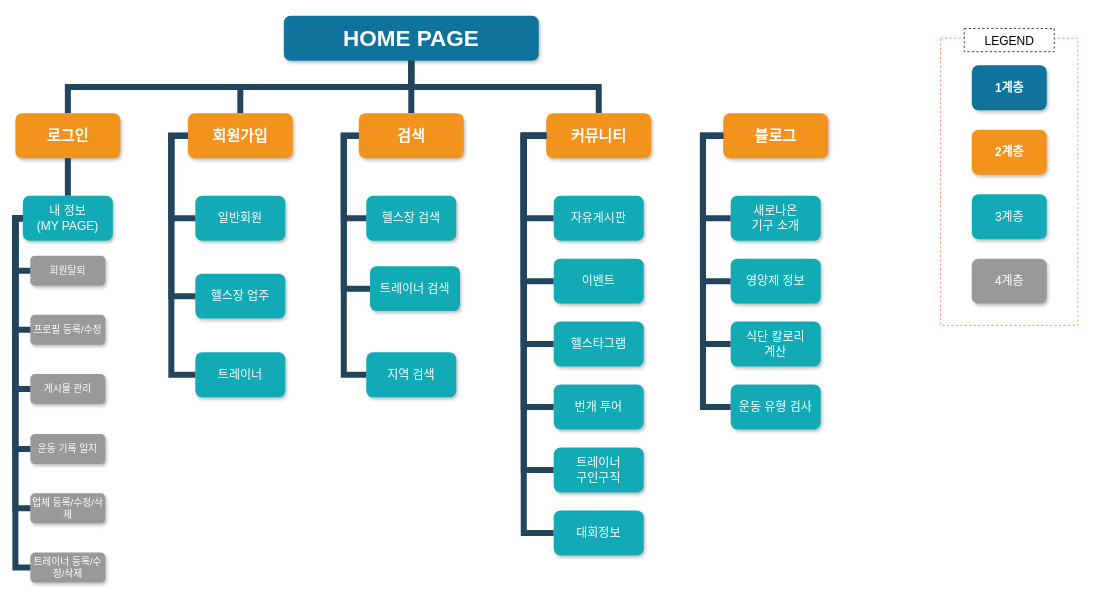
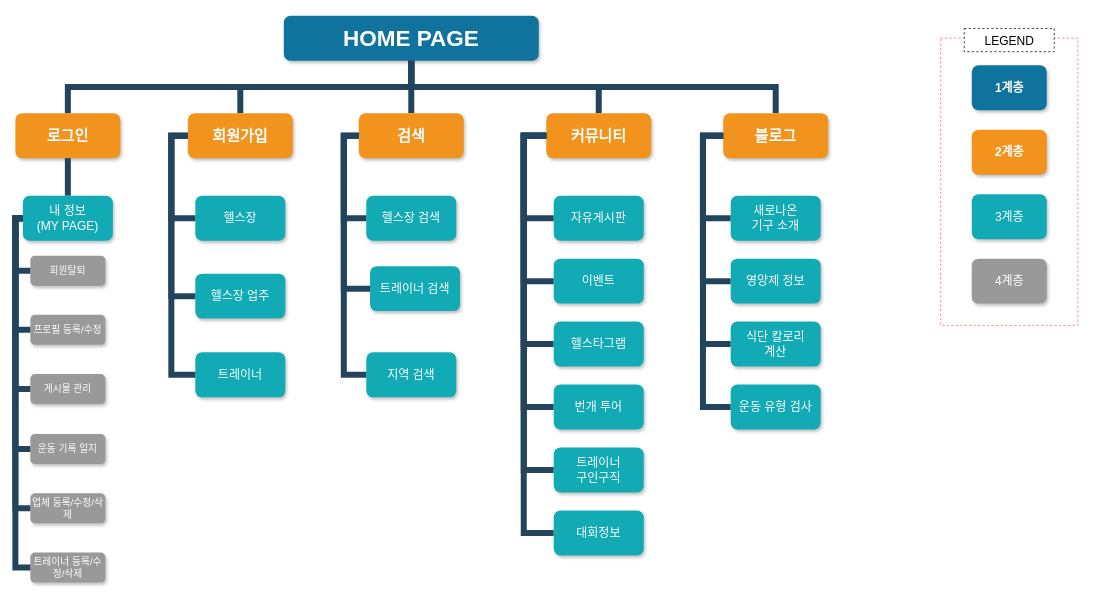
none -> (701, 87)
(240, 218) -> (240, 218)
